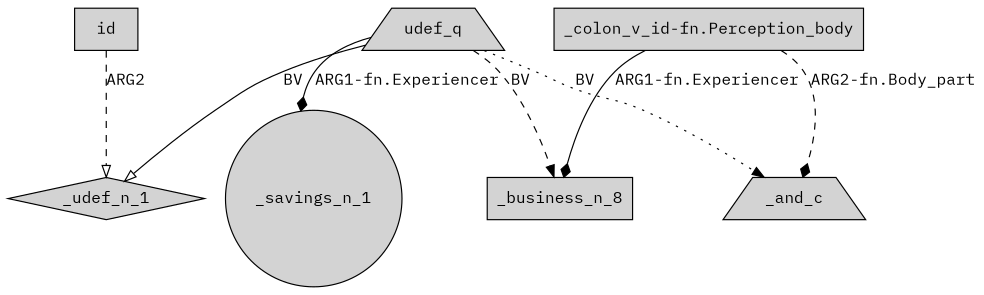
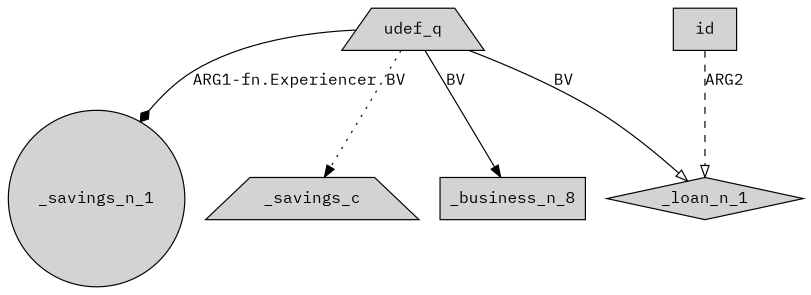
(709, 29) -> none
(521, 102) -> (460, 109)
(106, 199) -> (705, 199)
(794, 199) -> (312, 199)
